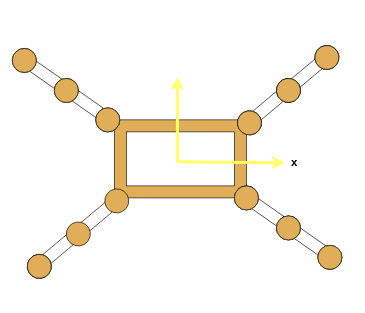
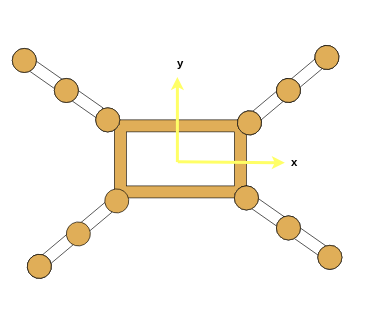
none -> (180, 63)
